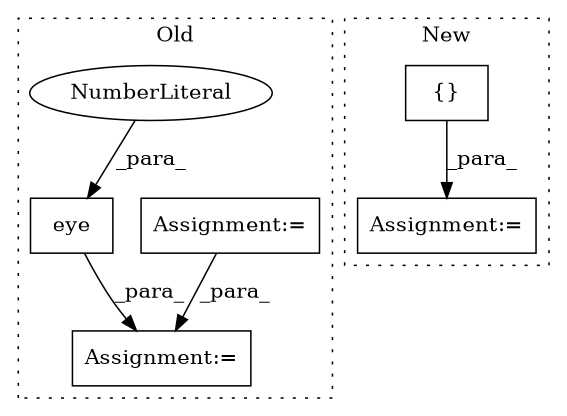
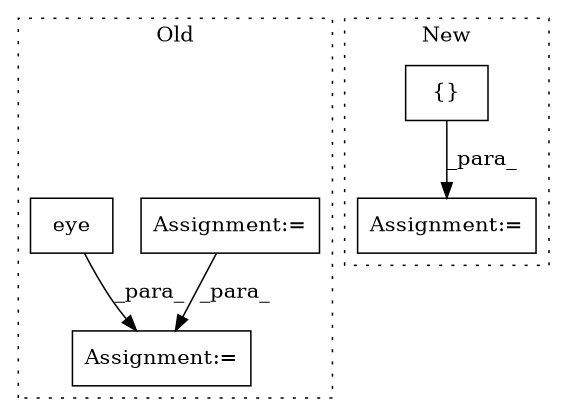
(151, 93) -> none
